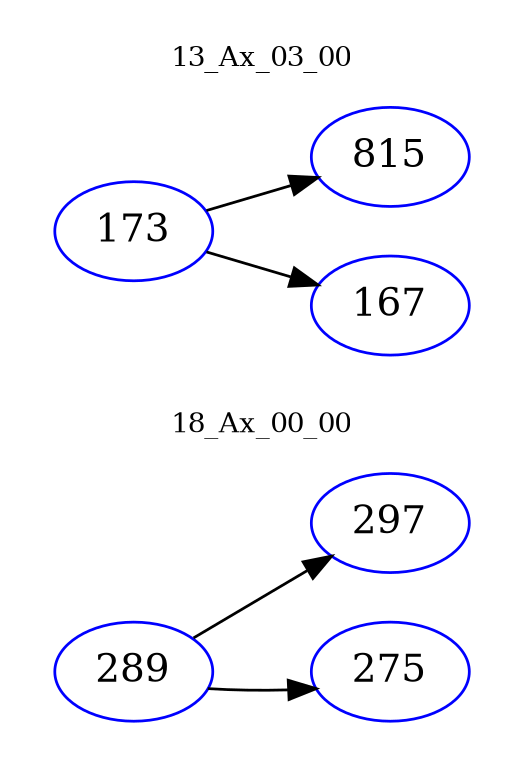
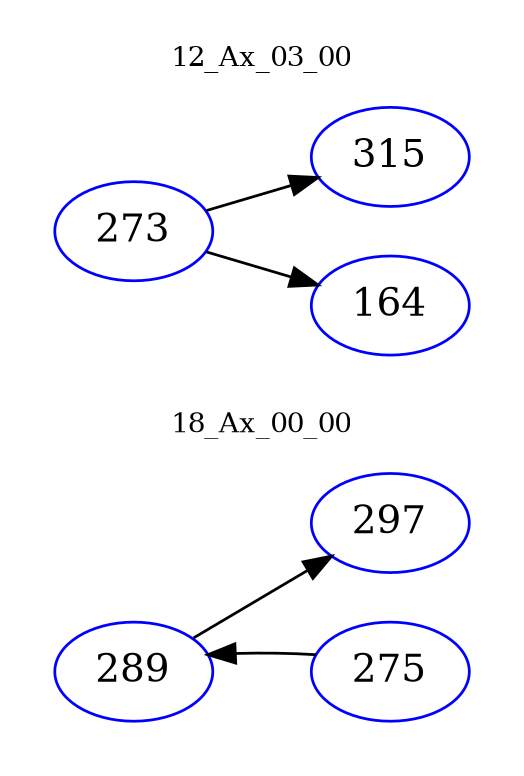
(262, 59) -> (262, 59)
(390, 157) -> (390, 157)
(134, 231) -> (134, 231)
(390, 306) -> (390, 306)
(248, 690) -> (276, 653)
